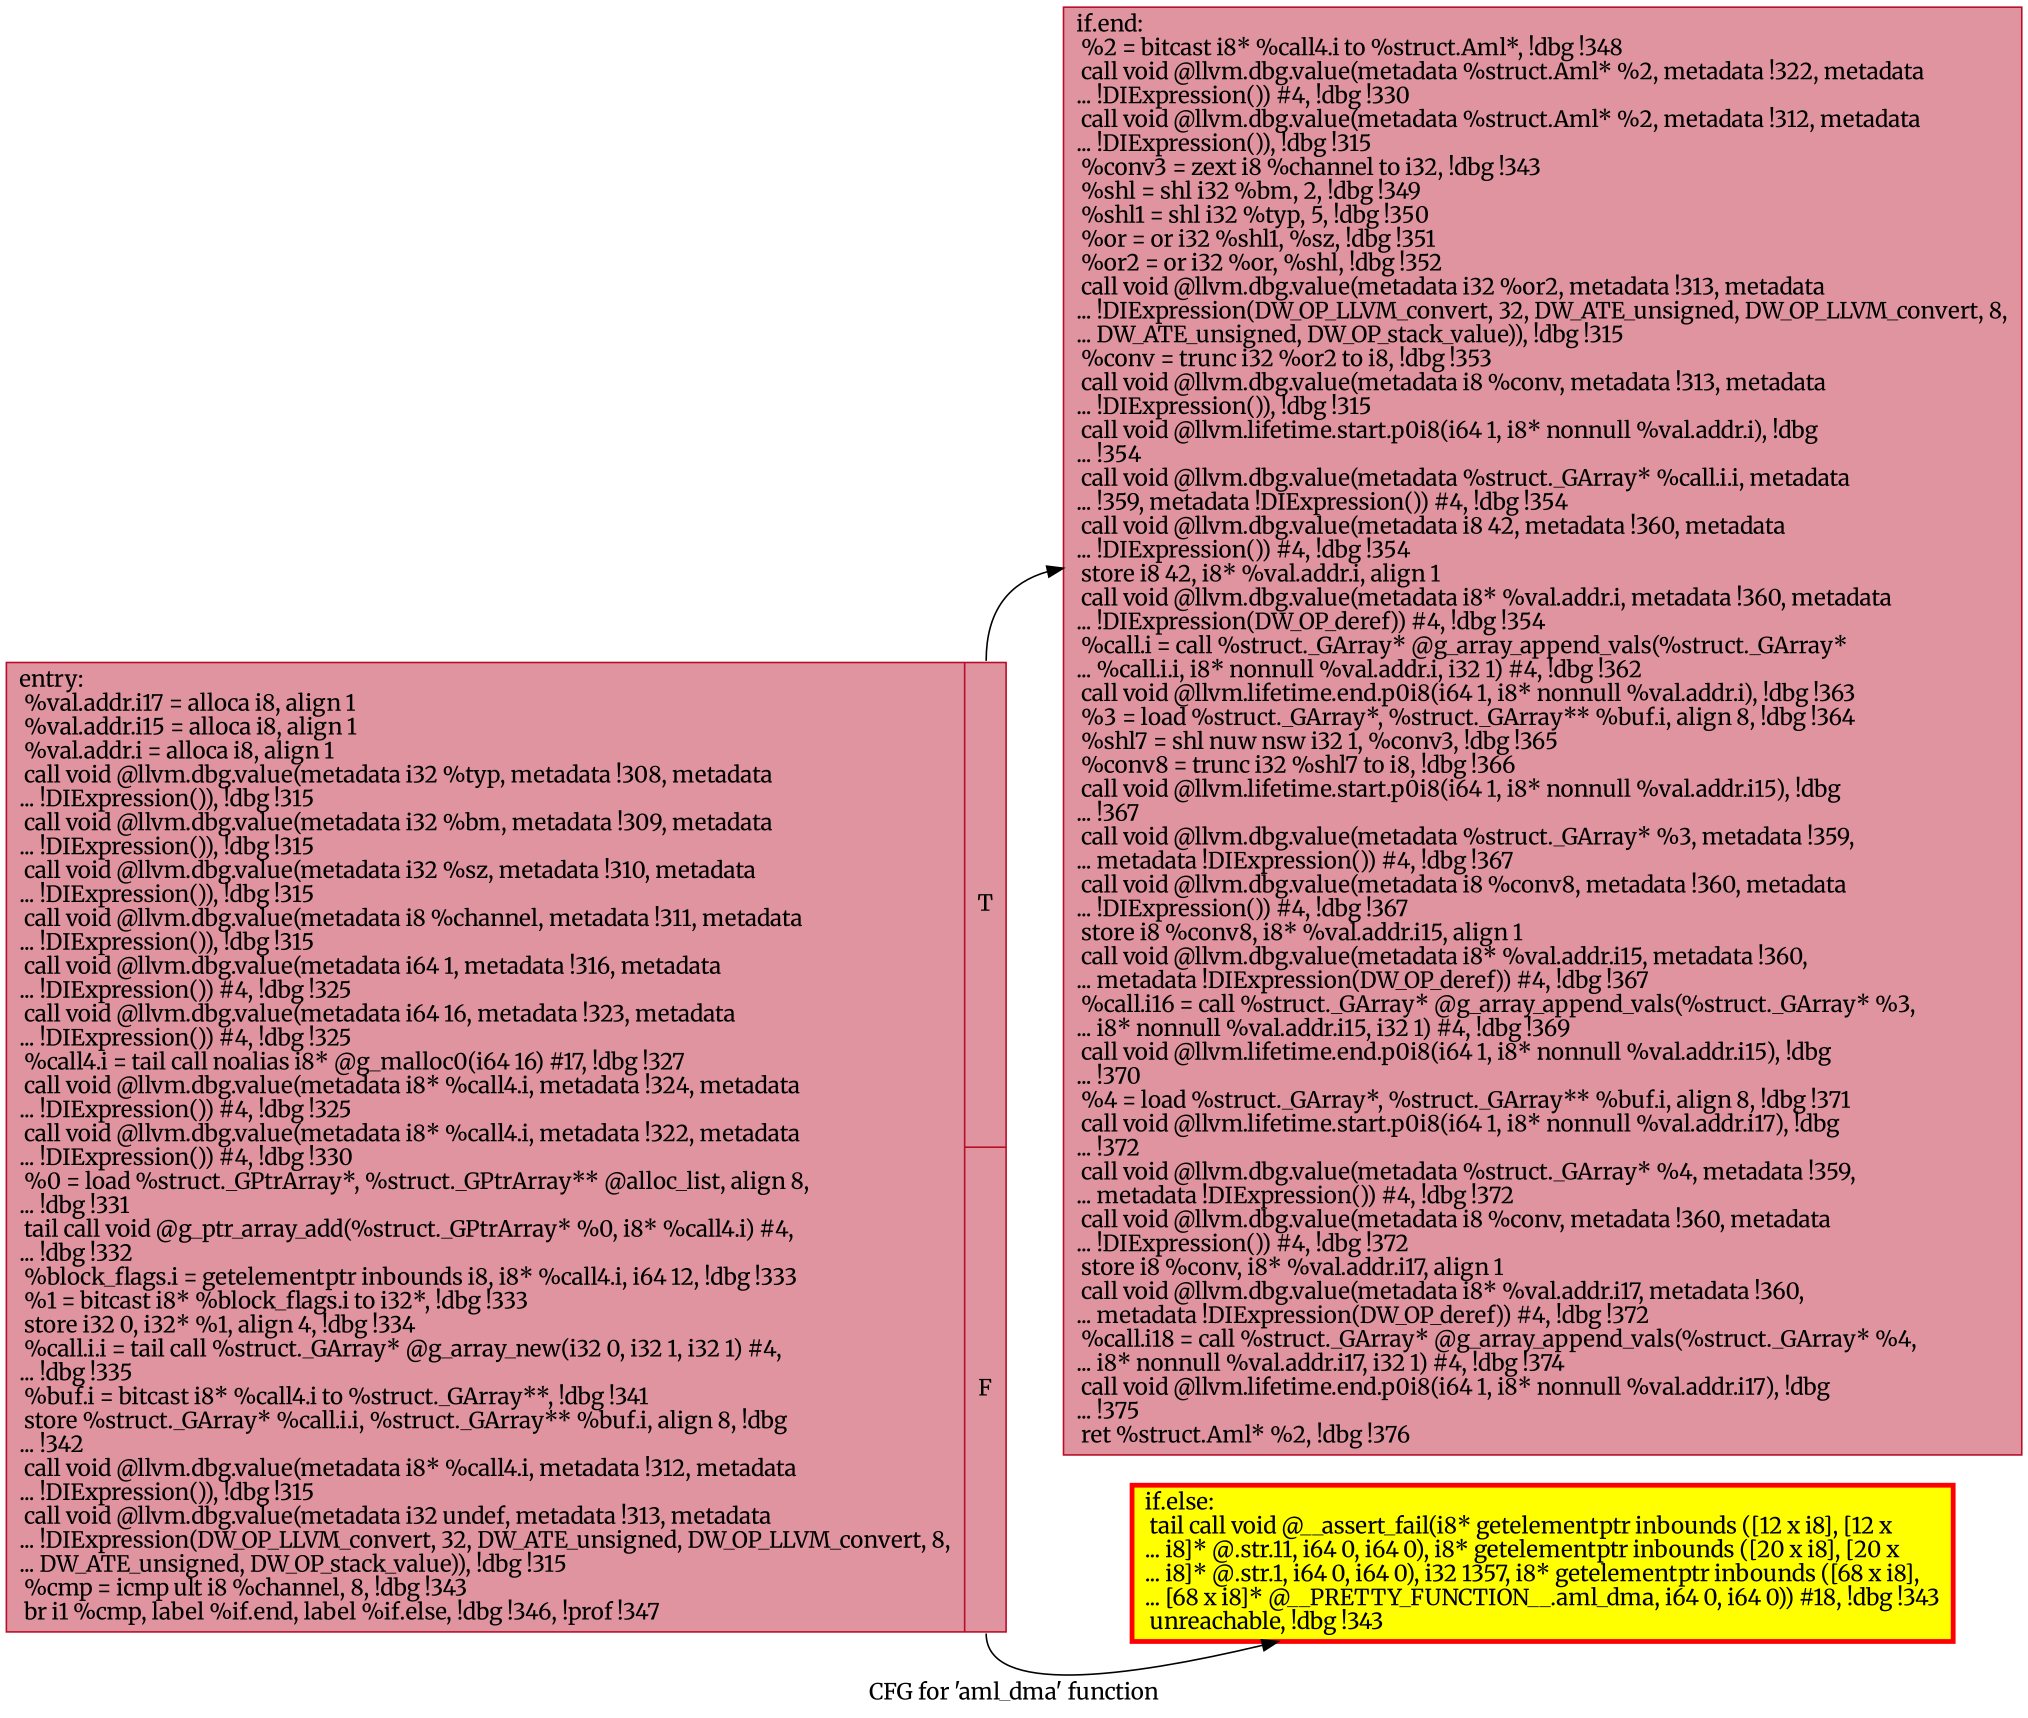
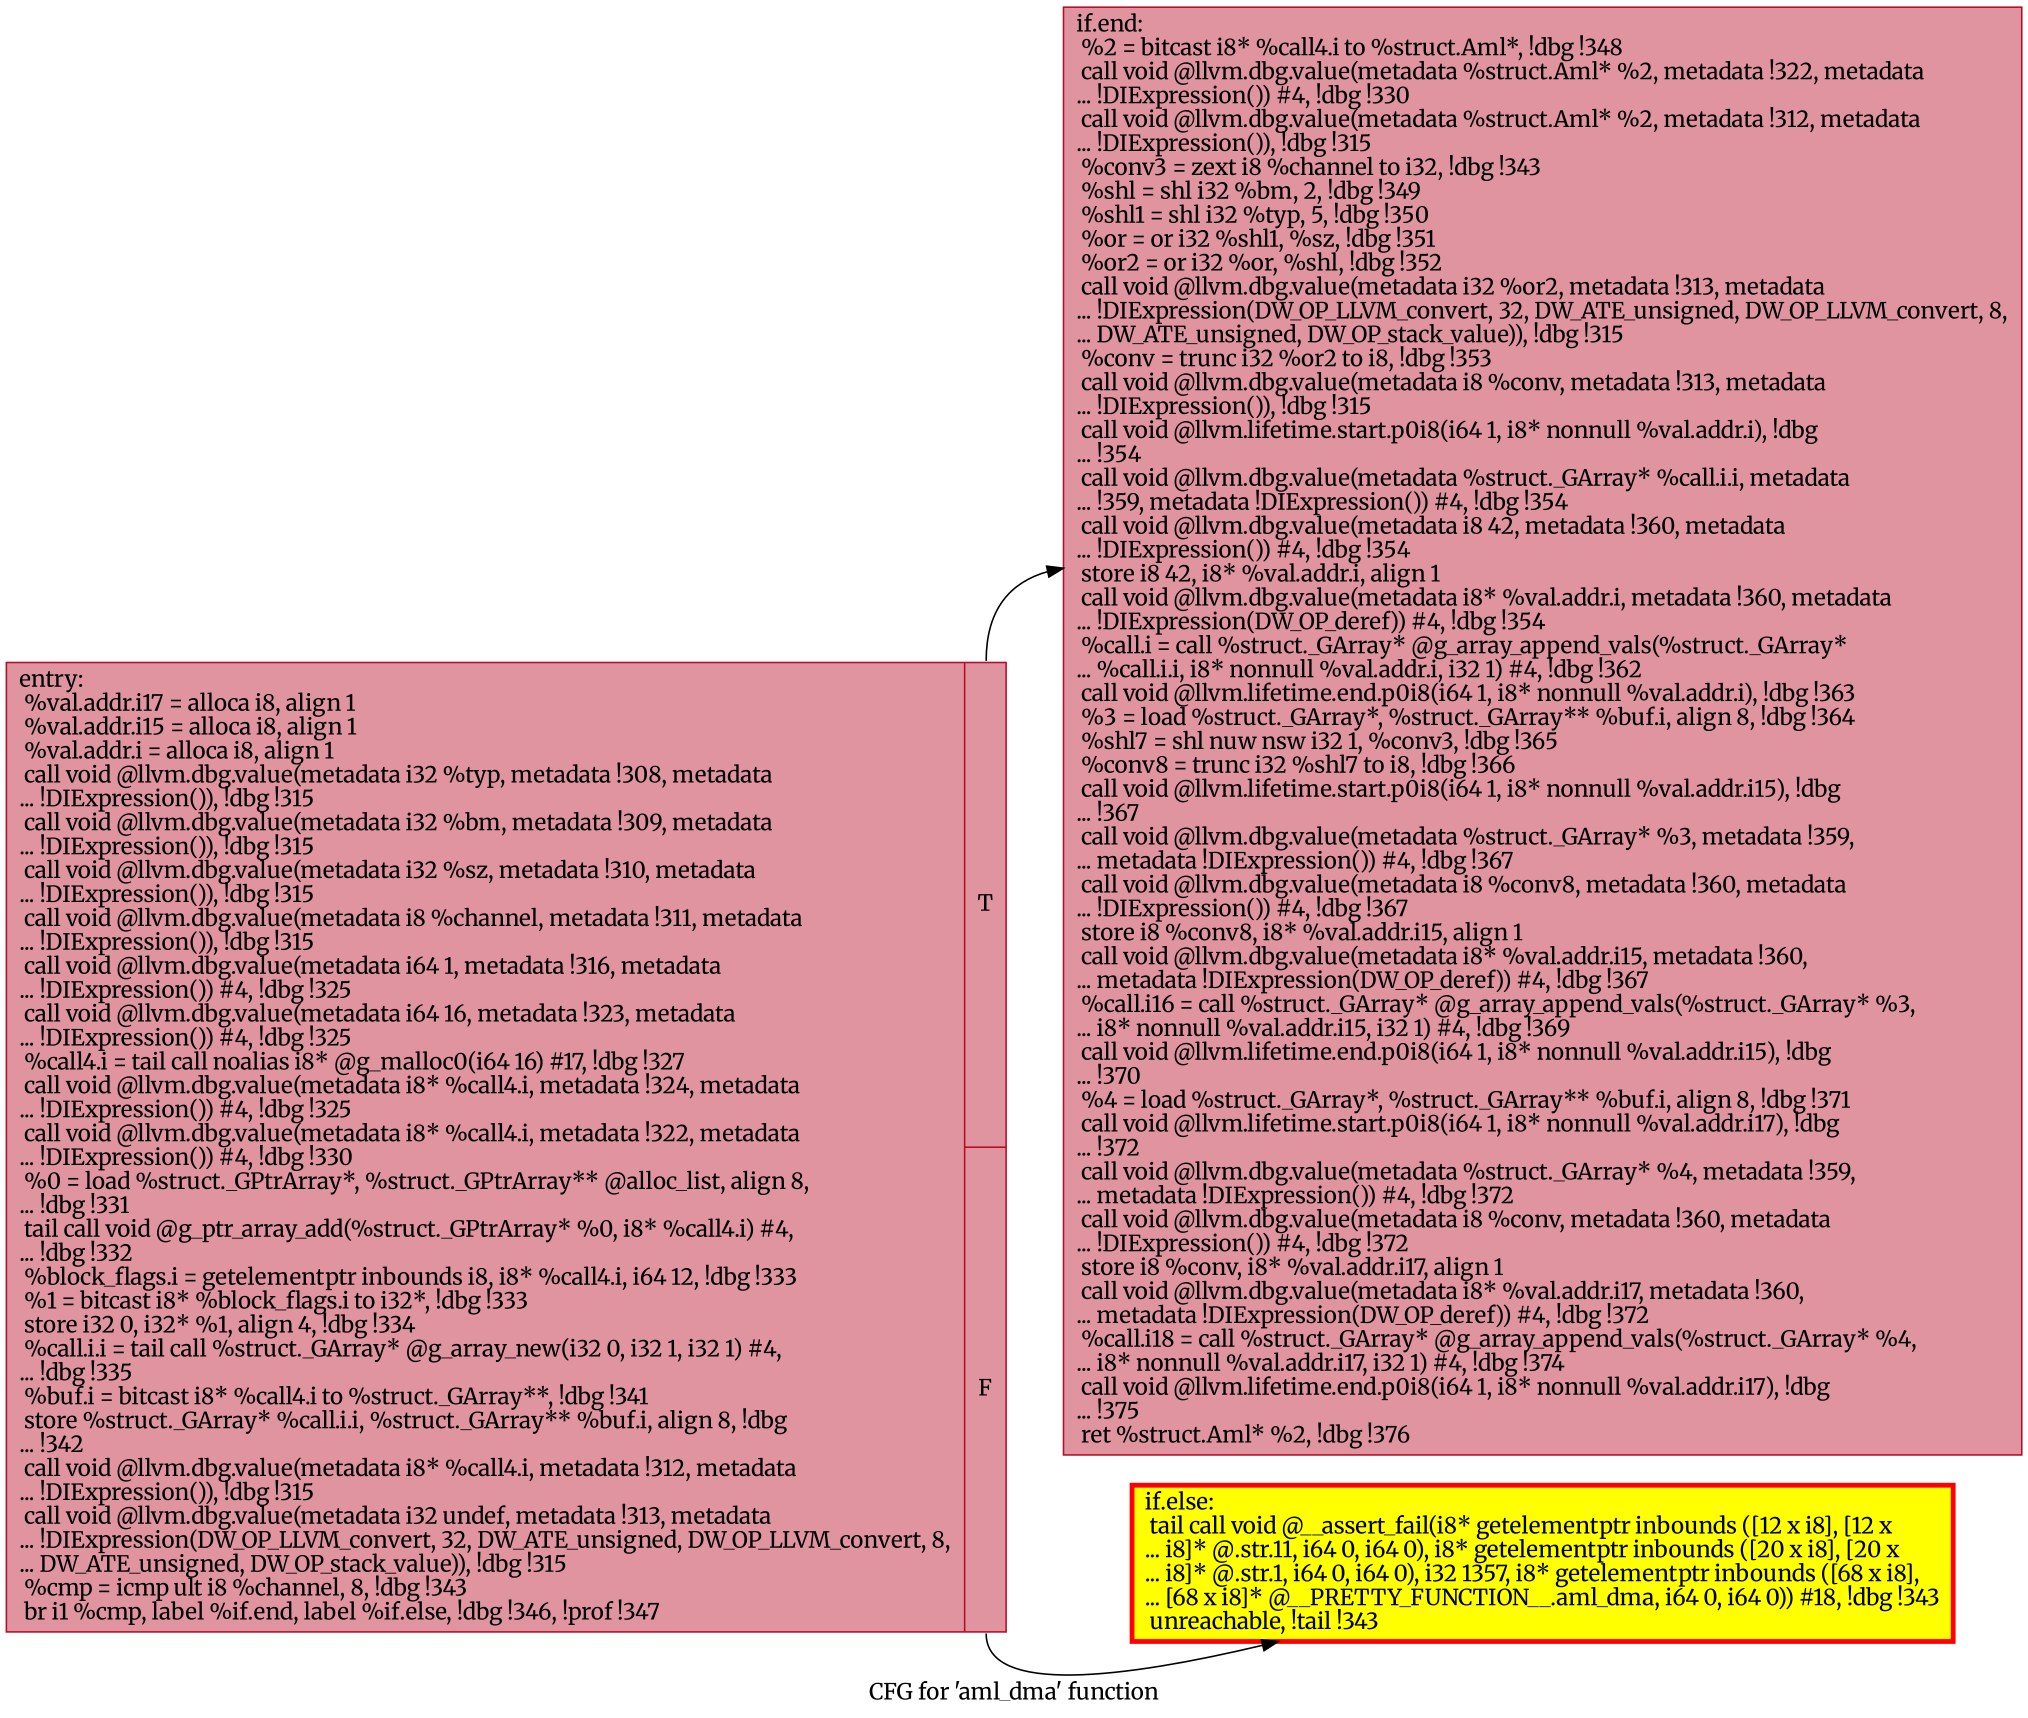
(1265, 1622) -> (1263, 1622)
